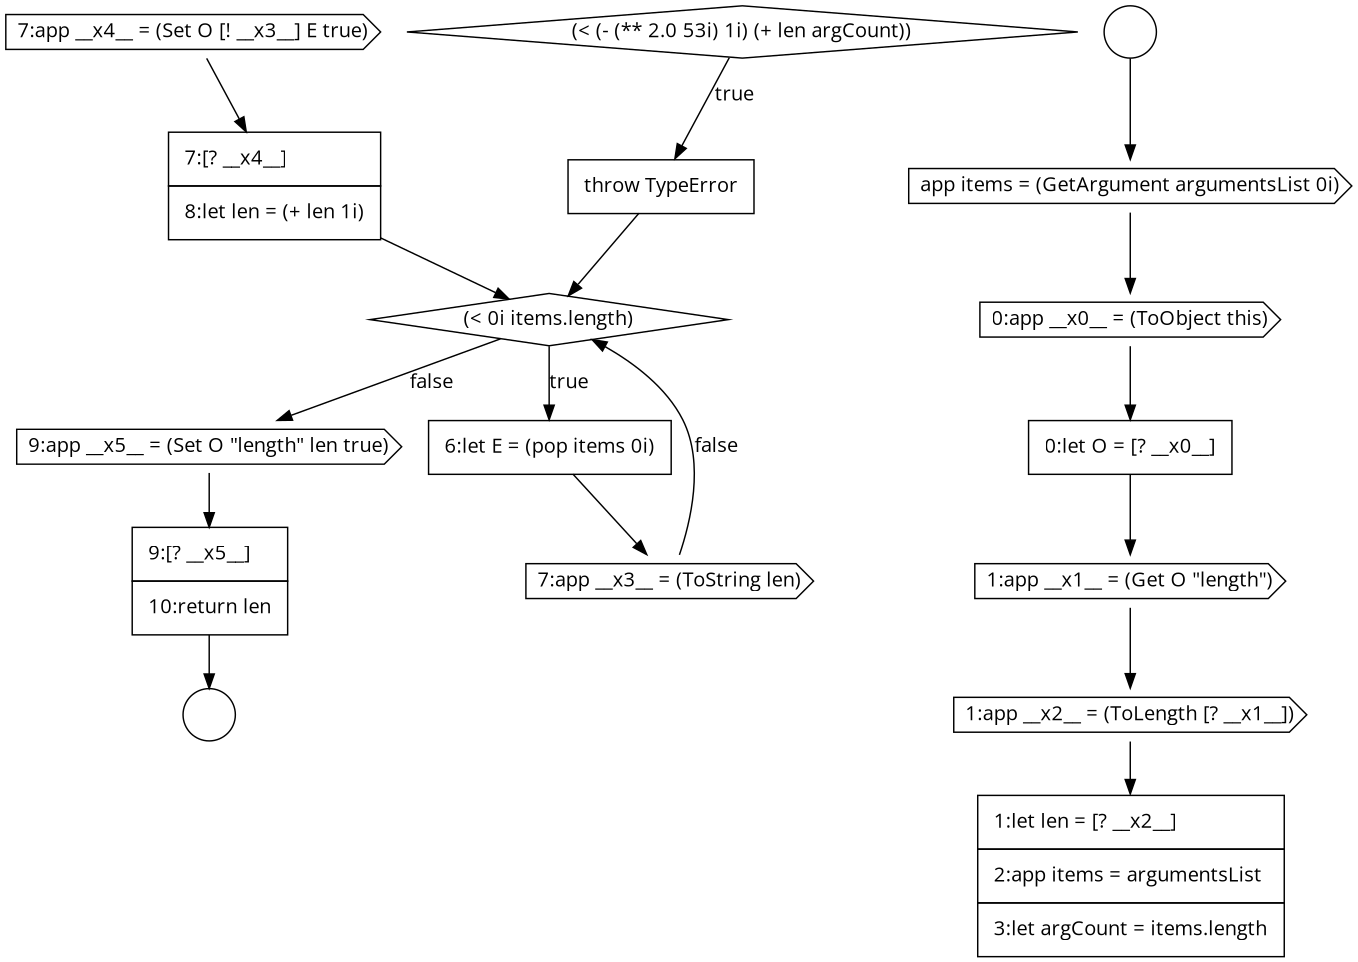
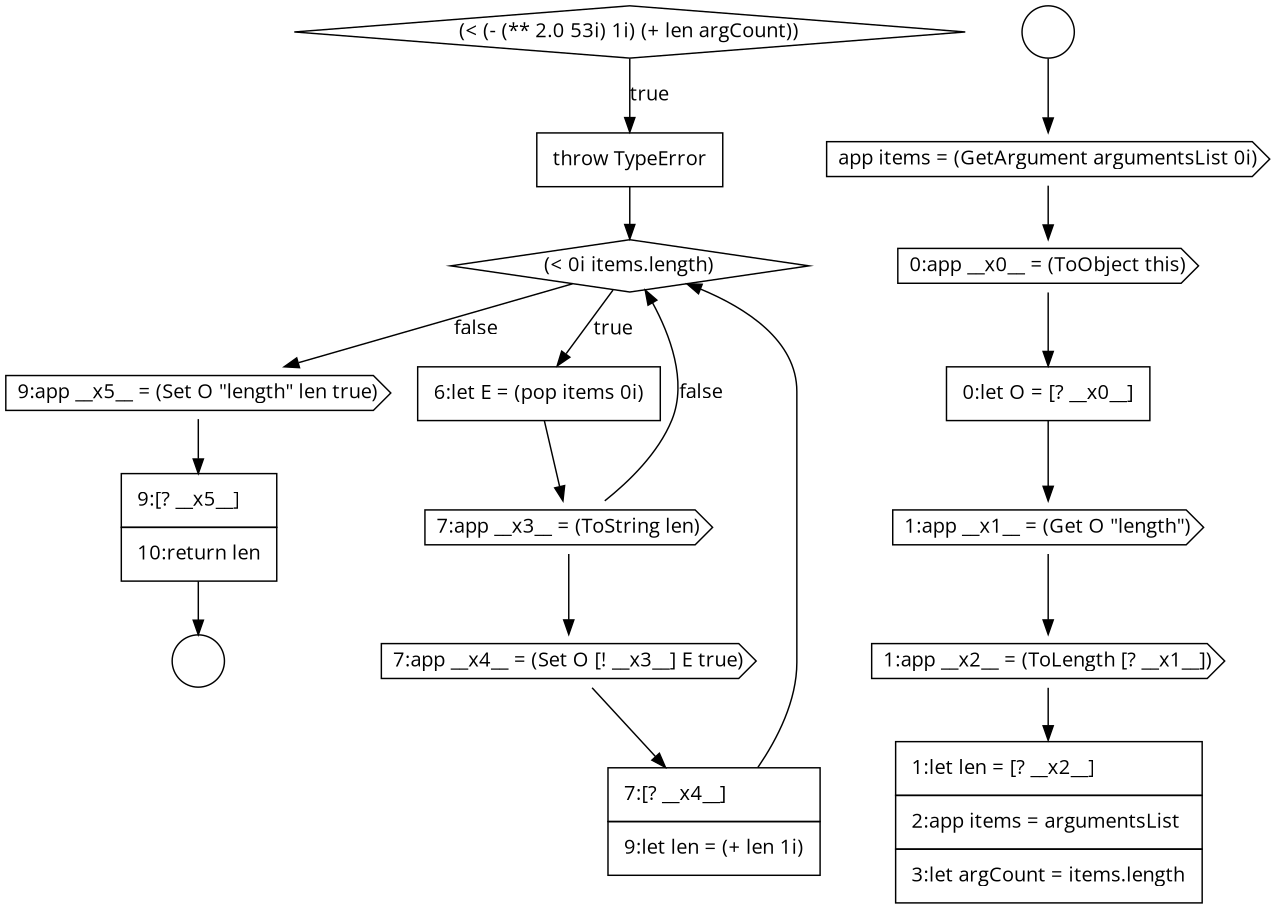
(275, 212) -> (714, 848)
none -> (569, 587)
